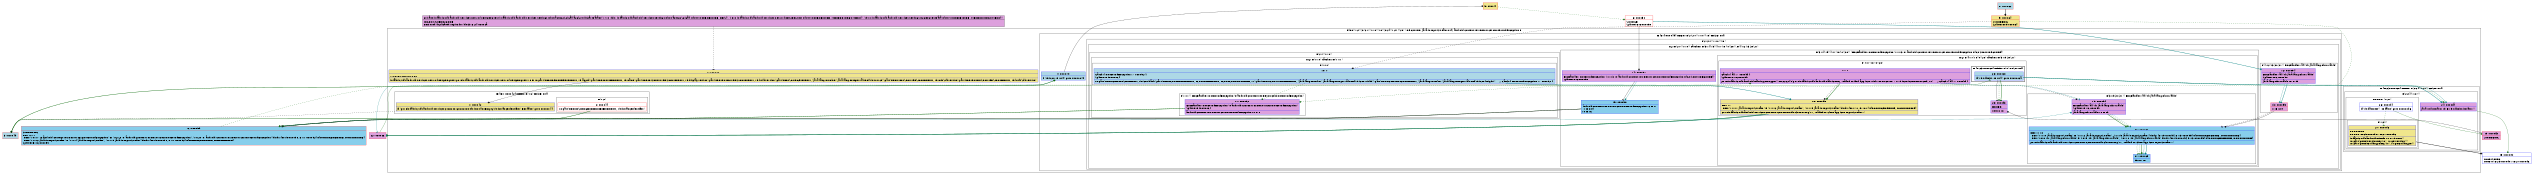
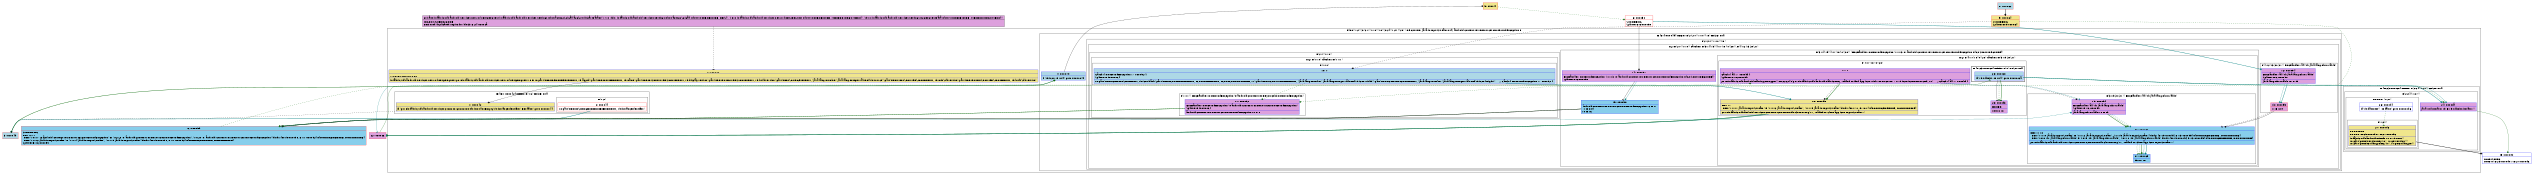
(1632, 22) -> (1634, 22)
(299, 119) -> (299, 119)
(2491, 136) -> none
